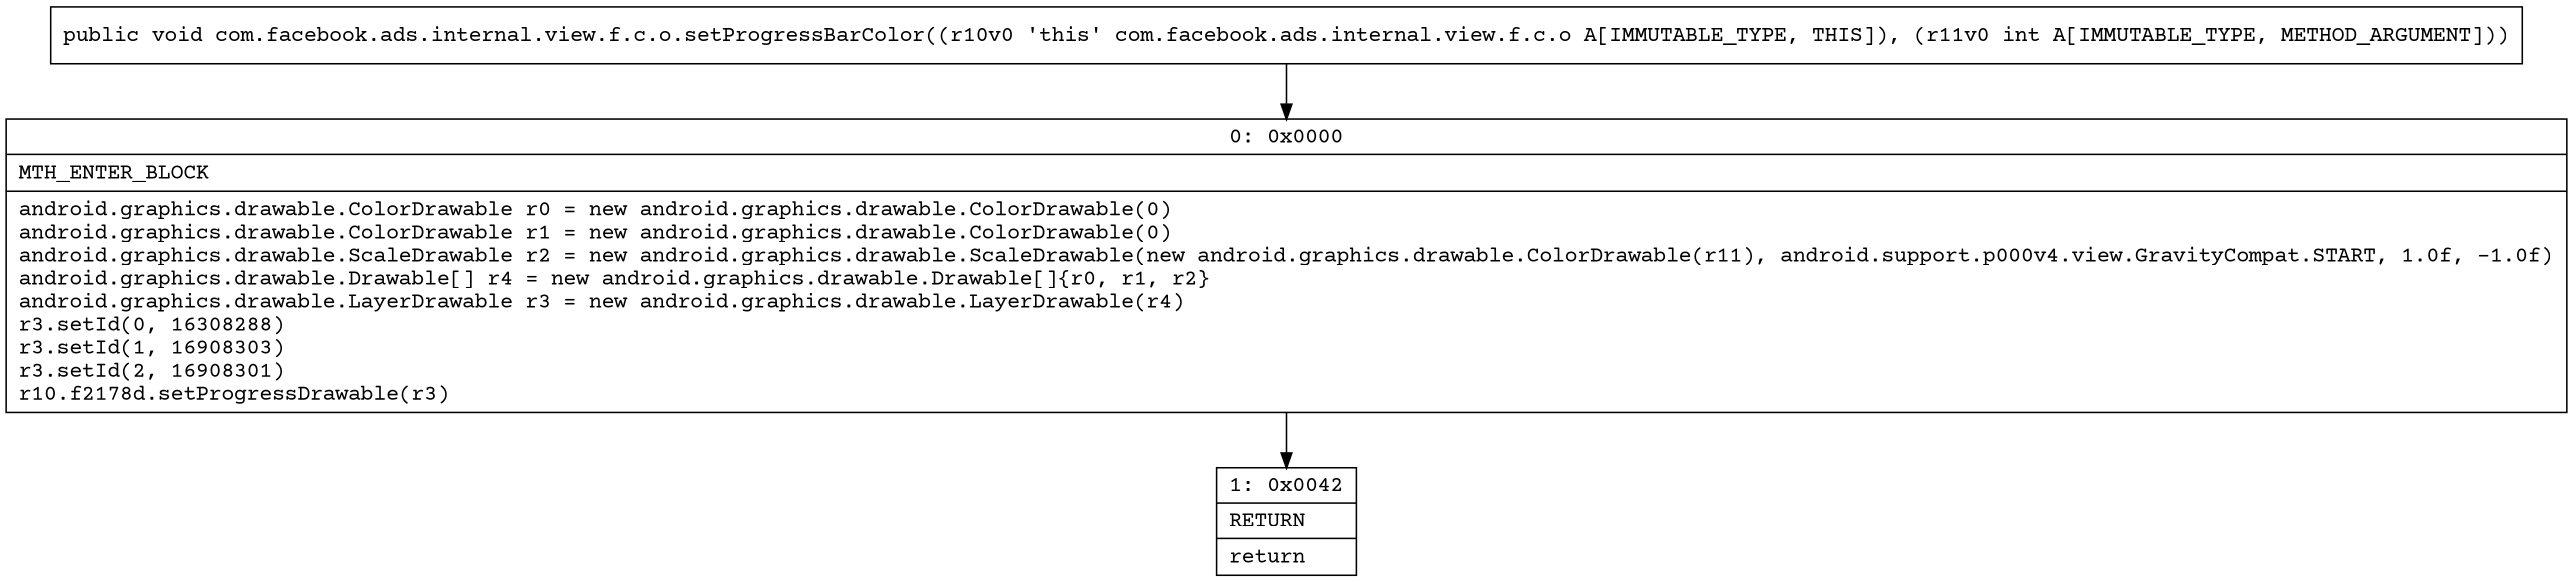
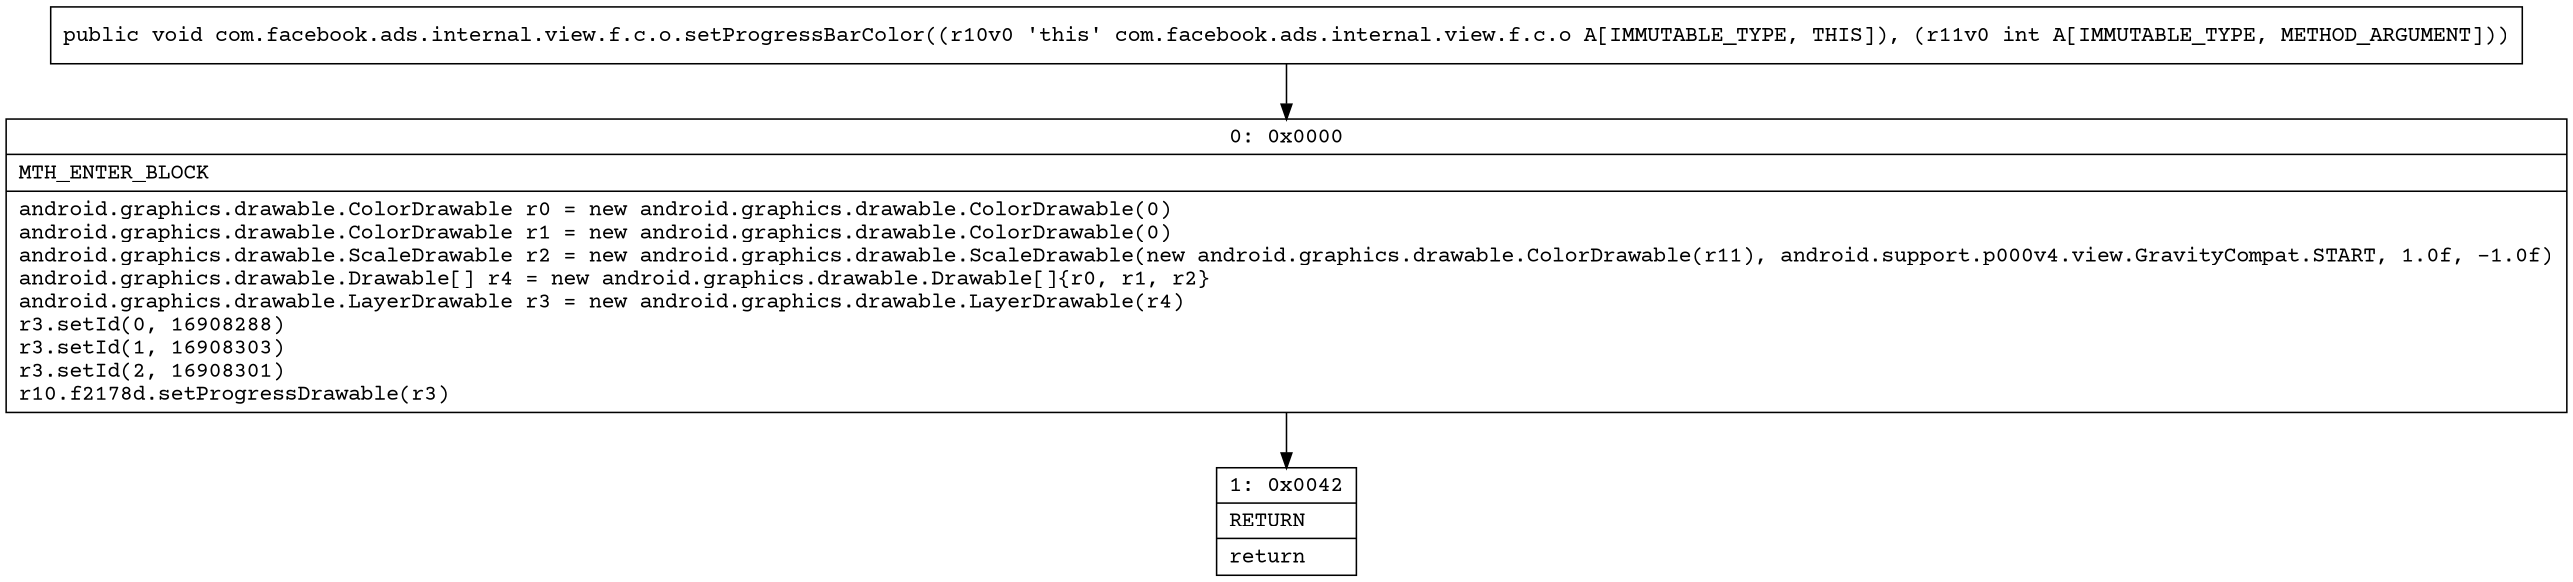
(152, 324) -> (152, 324)
